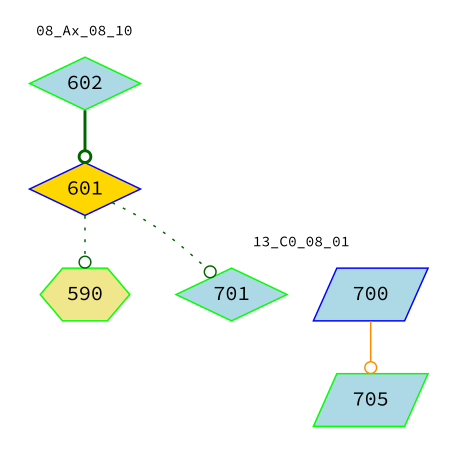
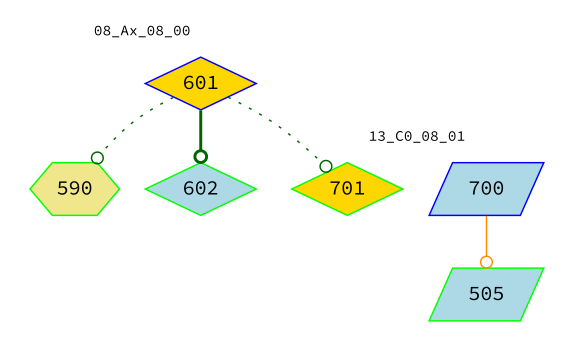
(85, 32) -> (143, 32)
(85, 131) -> (201, 131)
(232, 295) -> (347, 189)
(371, 400) -> (486, 295)
